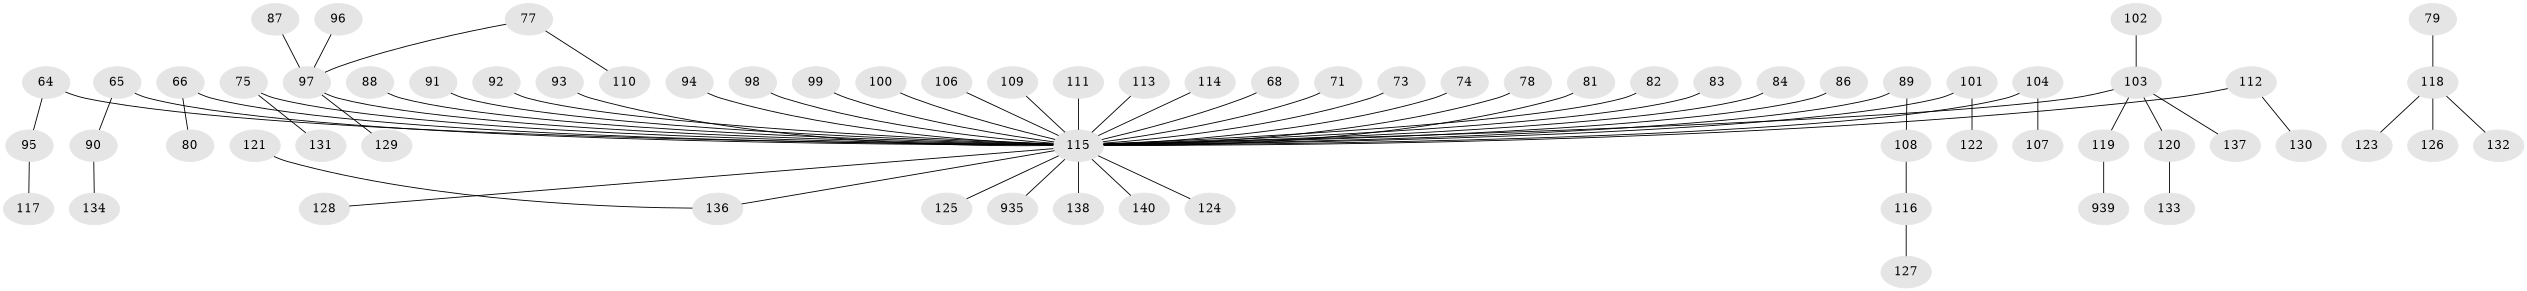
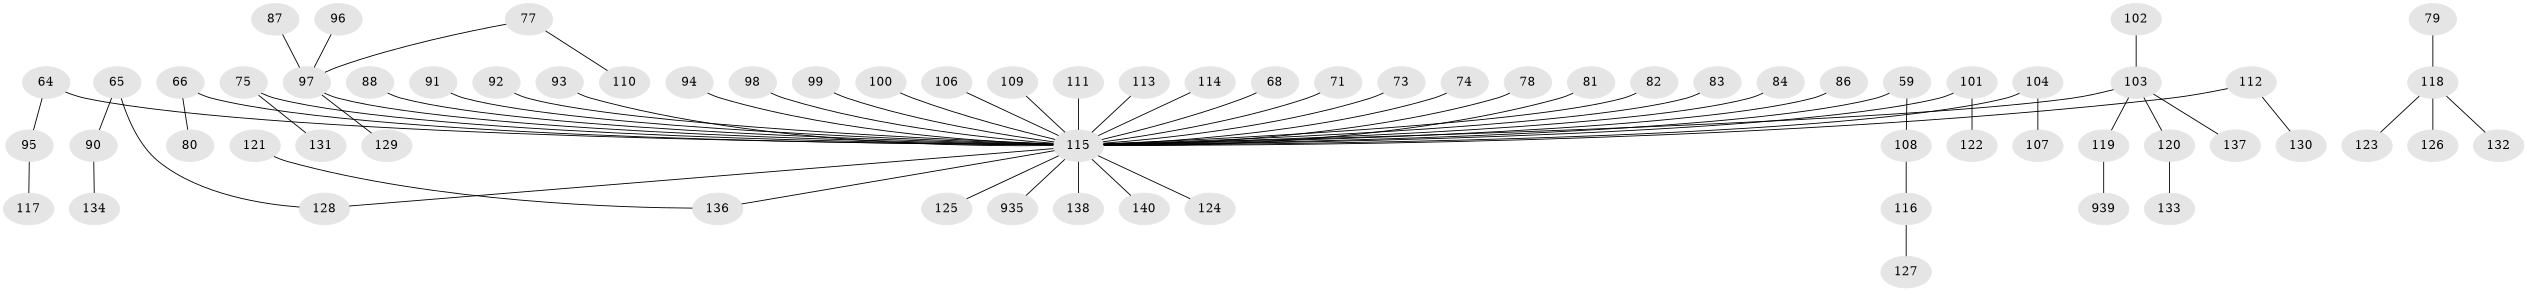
(1907, 83) -> (1907, 83)
(592, 137) -> (191, 181)
